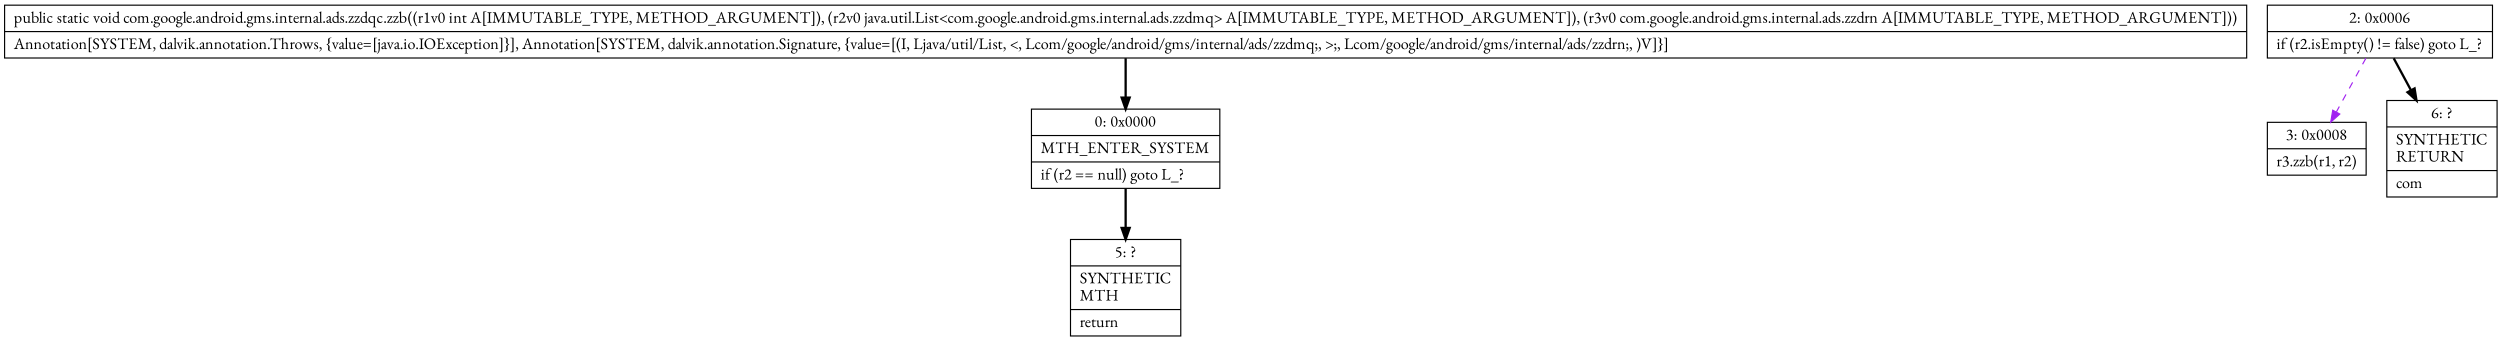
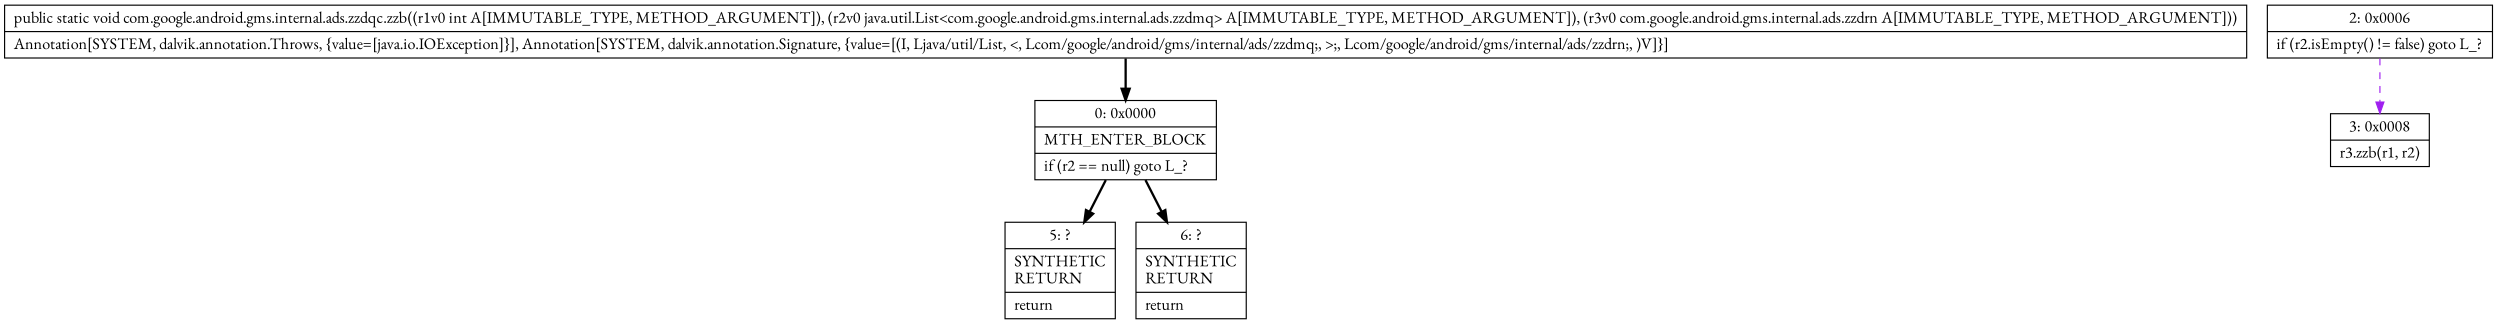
(2402, 74) -> (1154, 196)
(1126, 148) -> (1126, 140)
(2410, 183) -> (1165, 305)
(1099, 296) -> (1049, 279)
